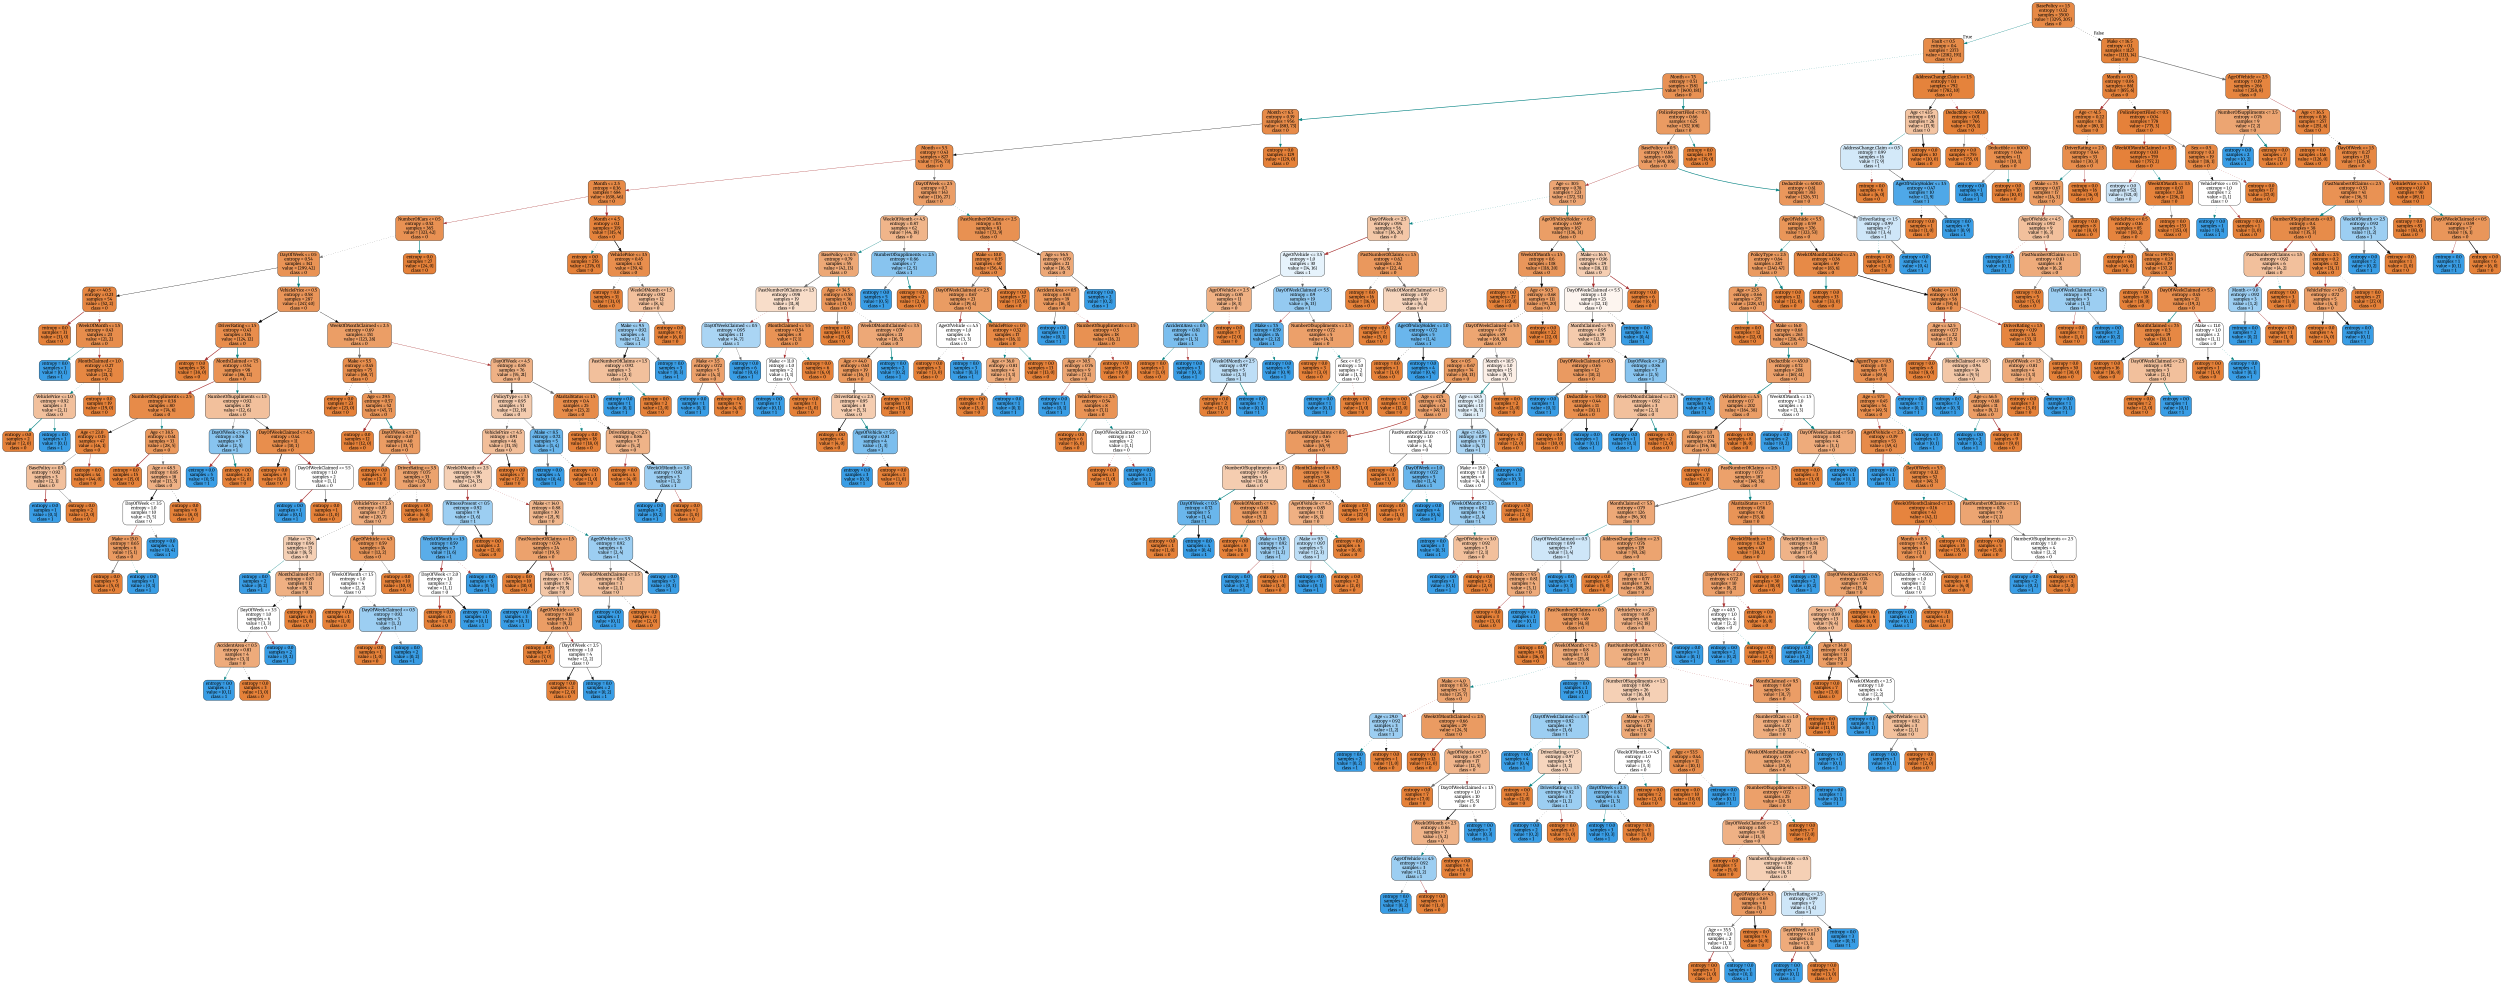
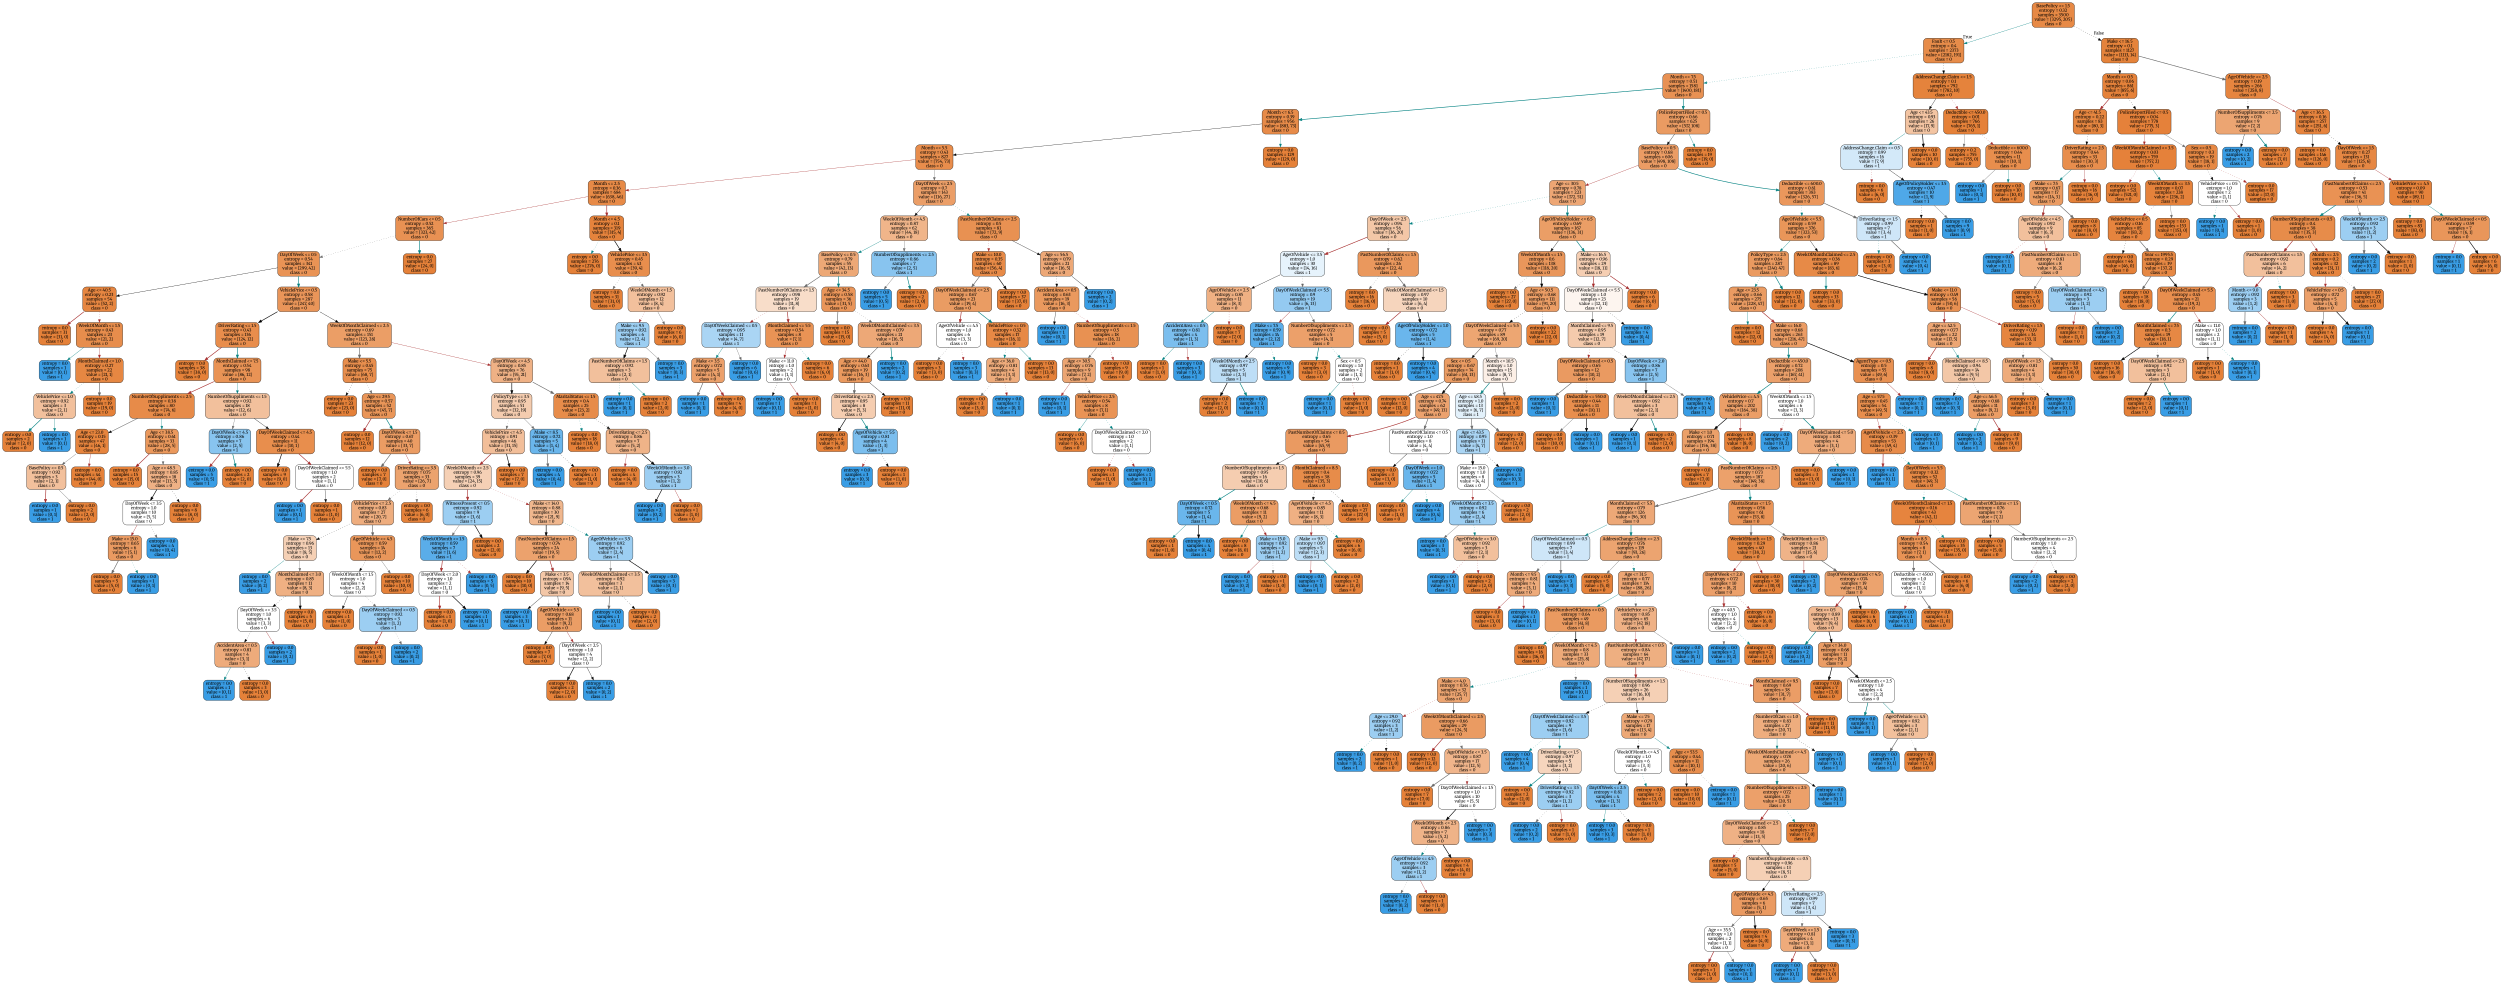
(1963, 157) -> (1963, 157)
(2123, 193) -> (2123, 193)
(2261, 193) -> (2261, 193)
